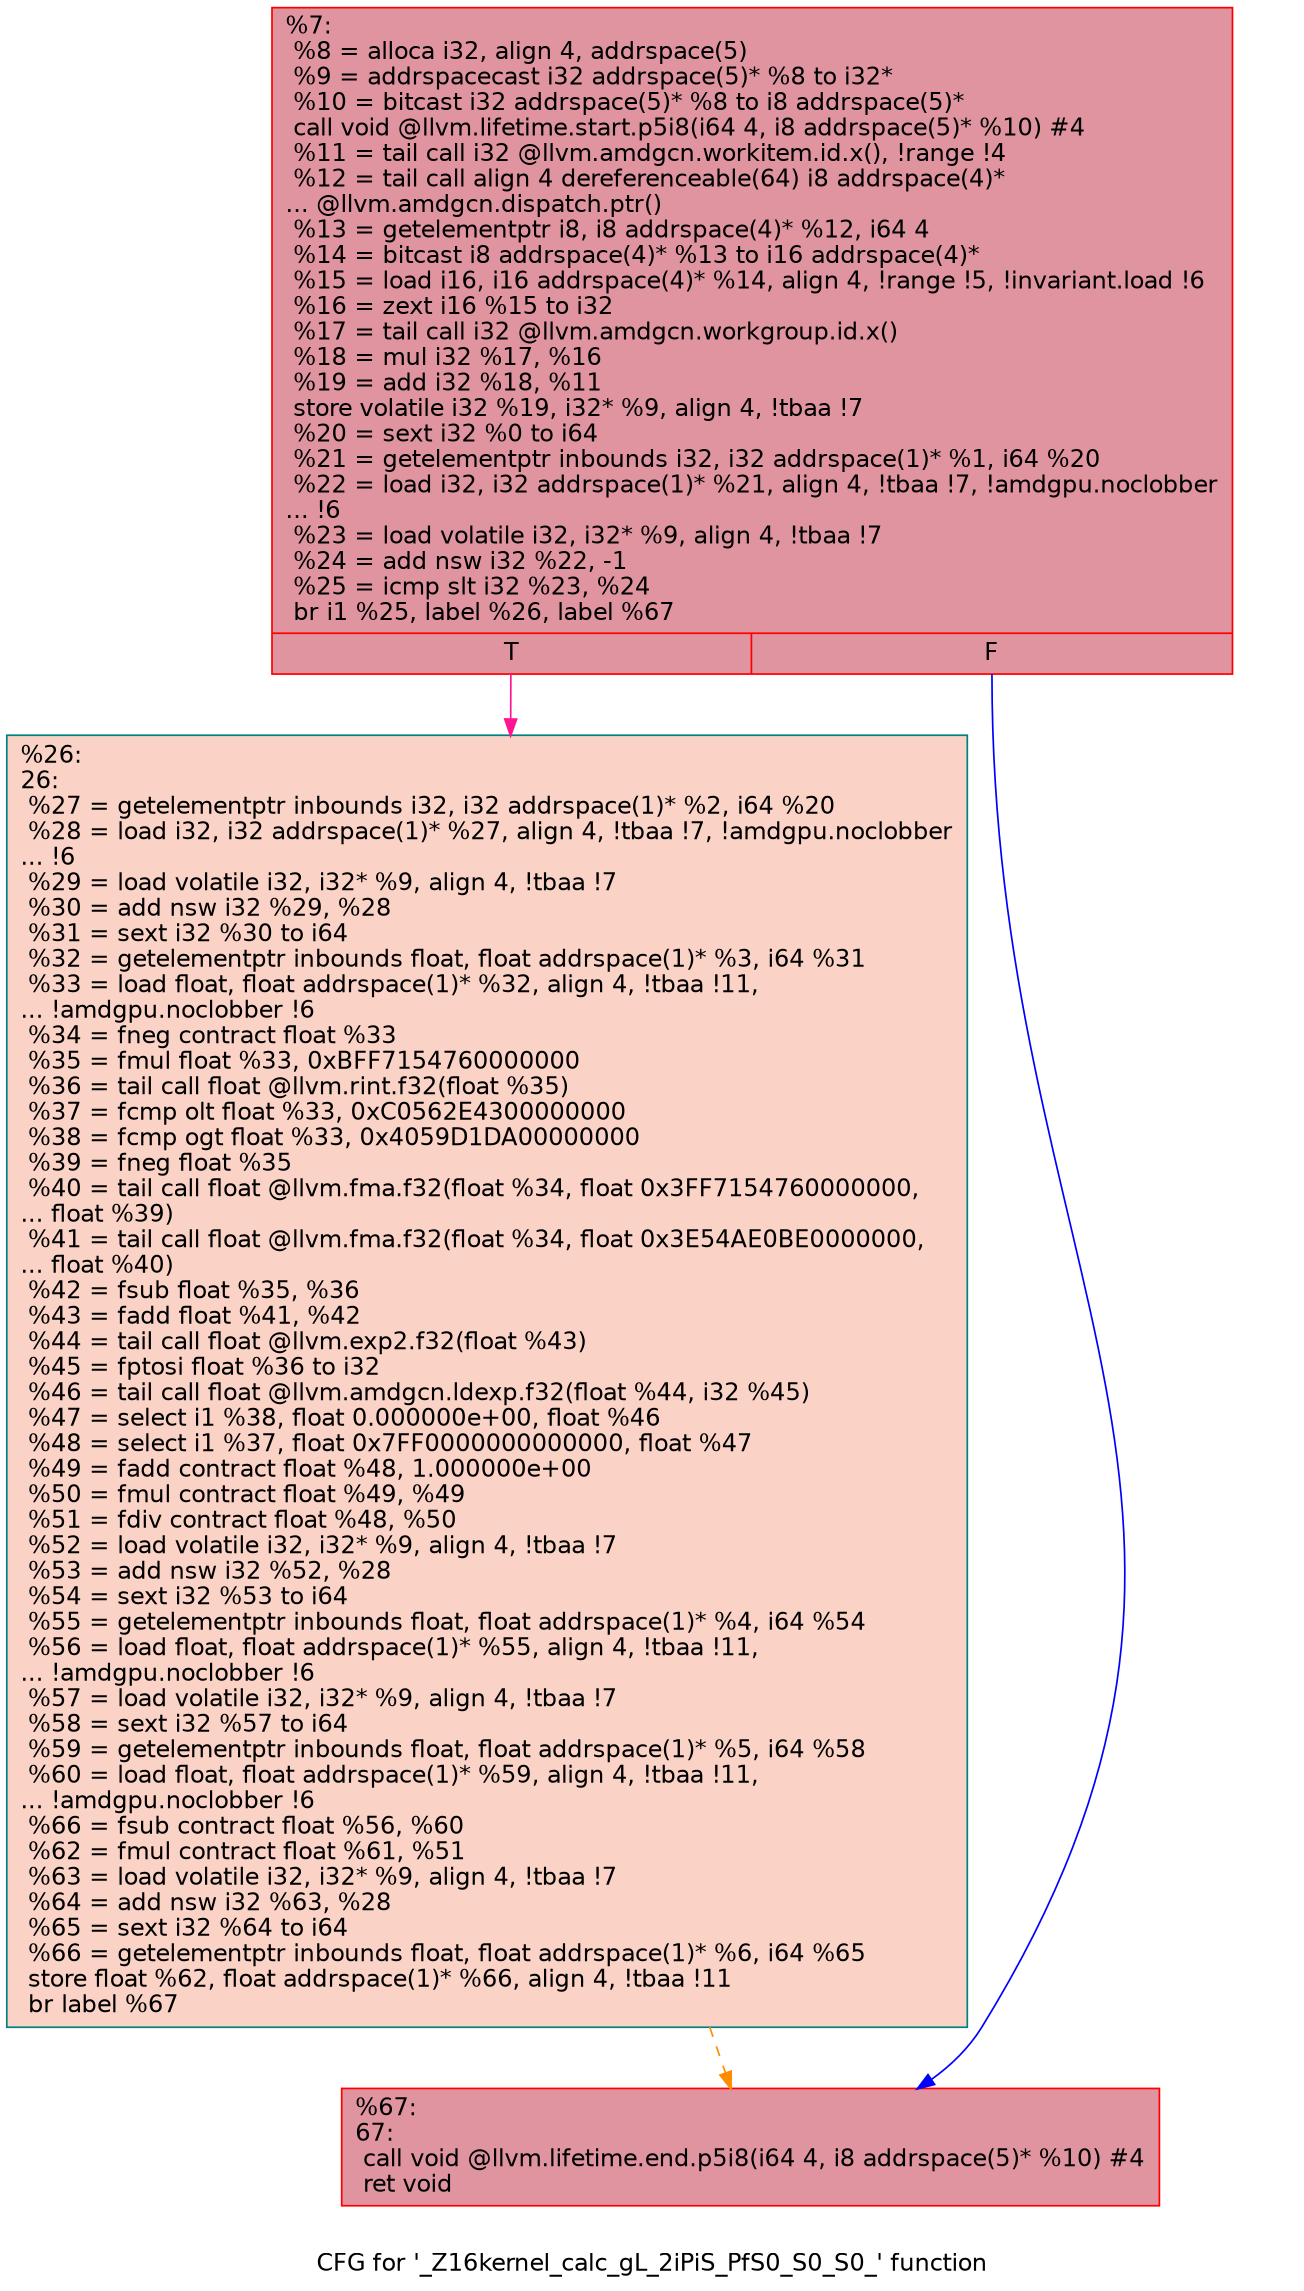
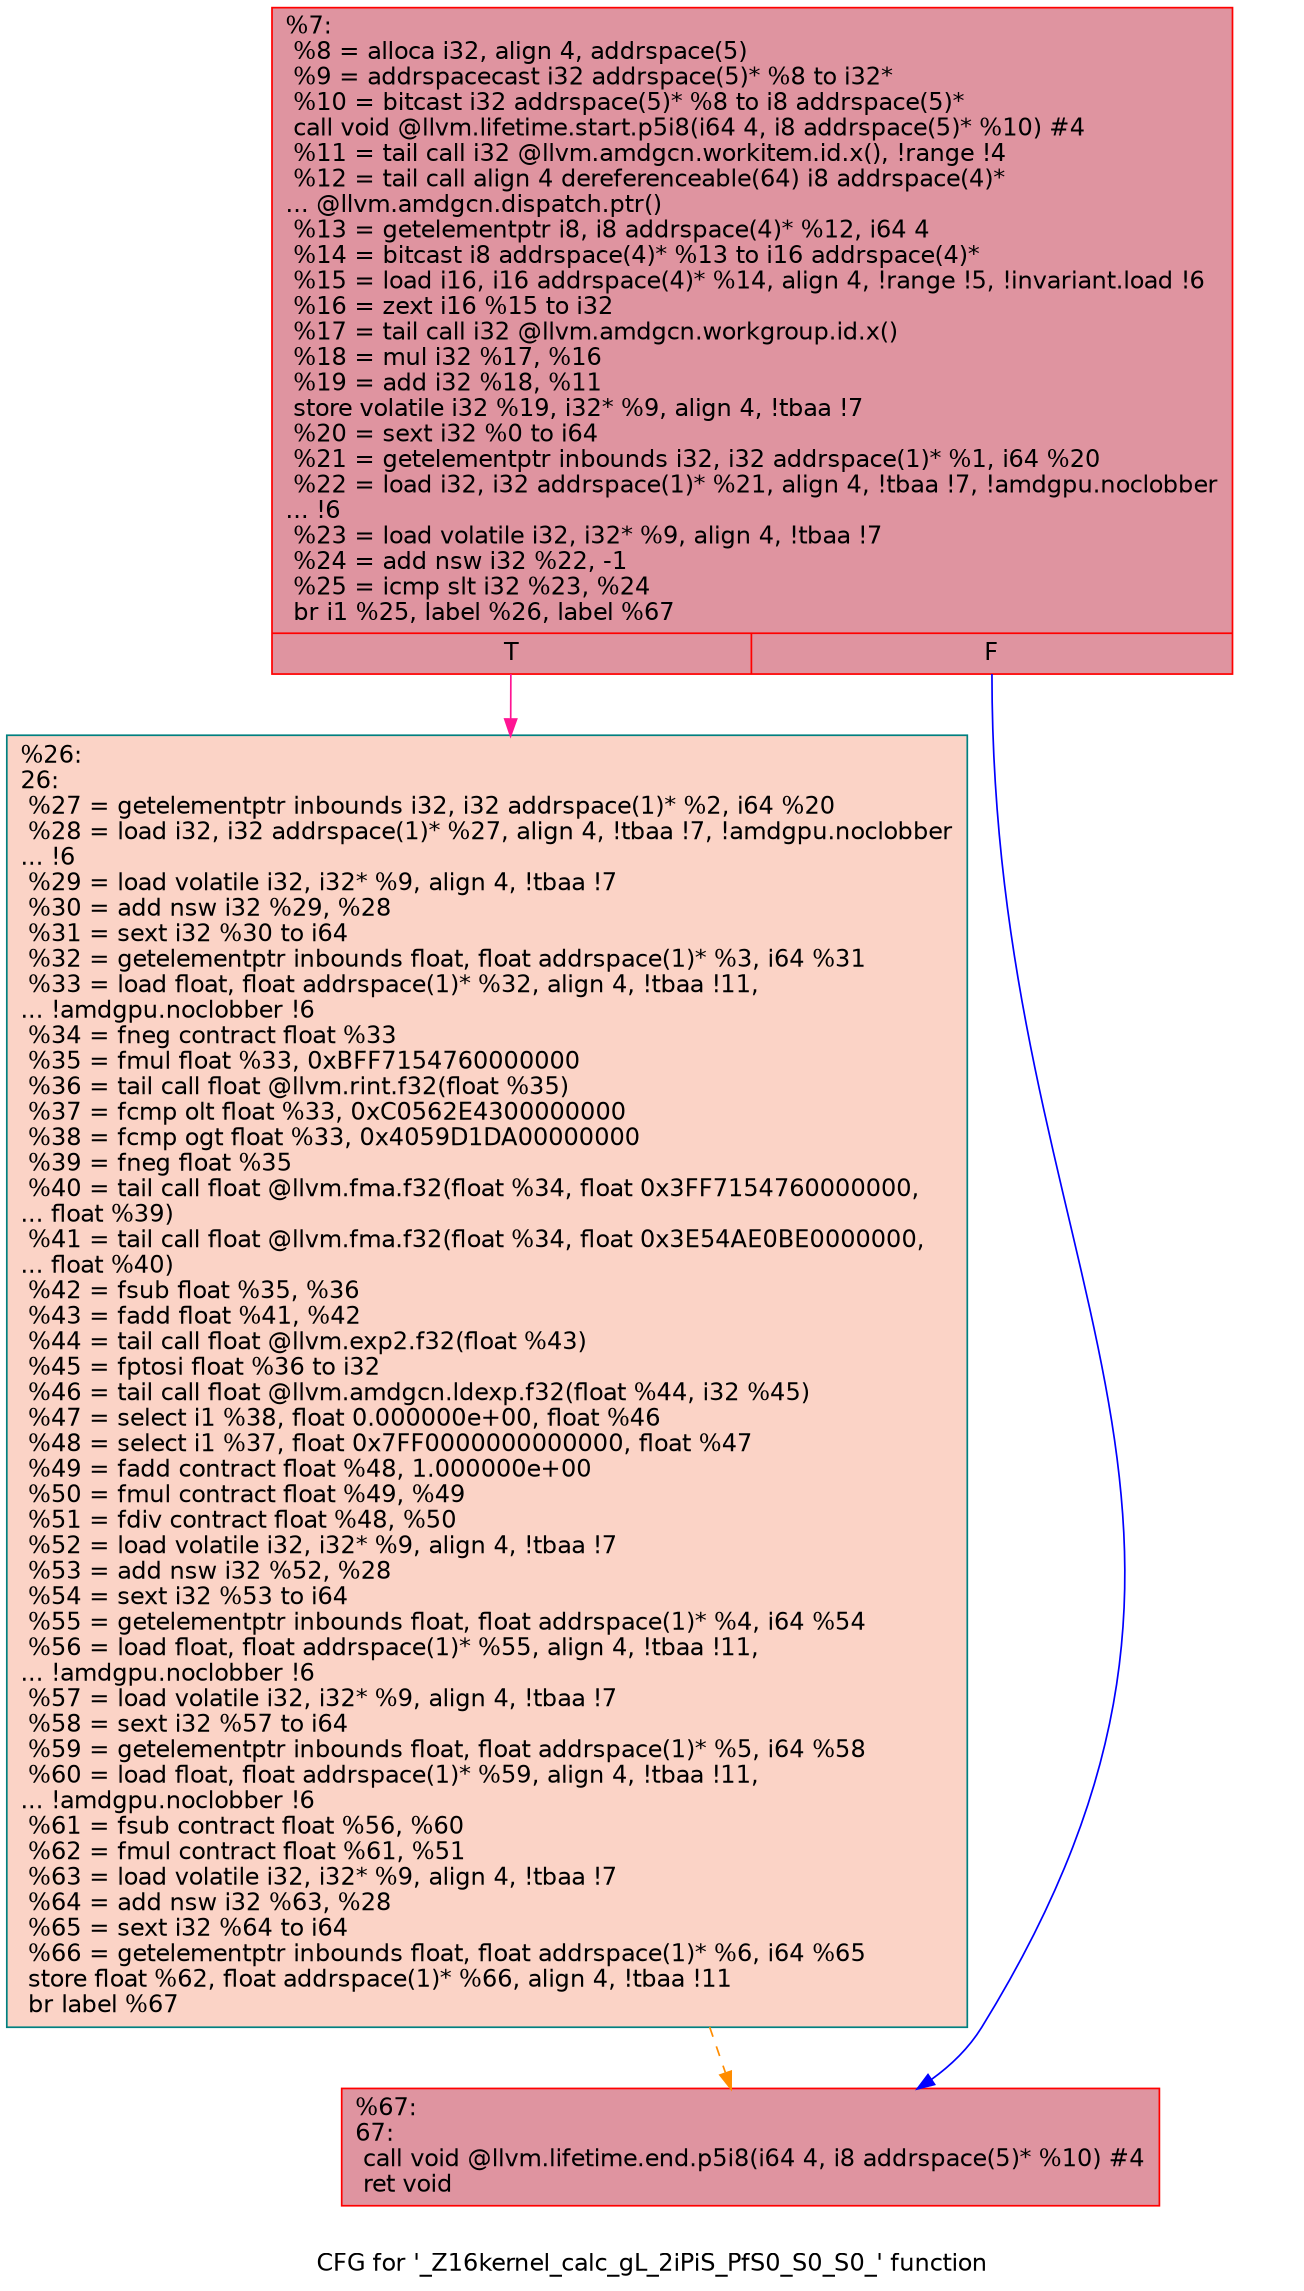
(243, 1827) -> (243, 1827)
